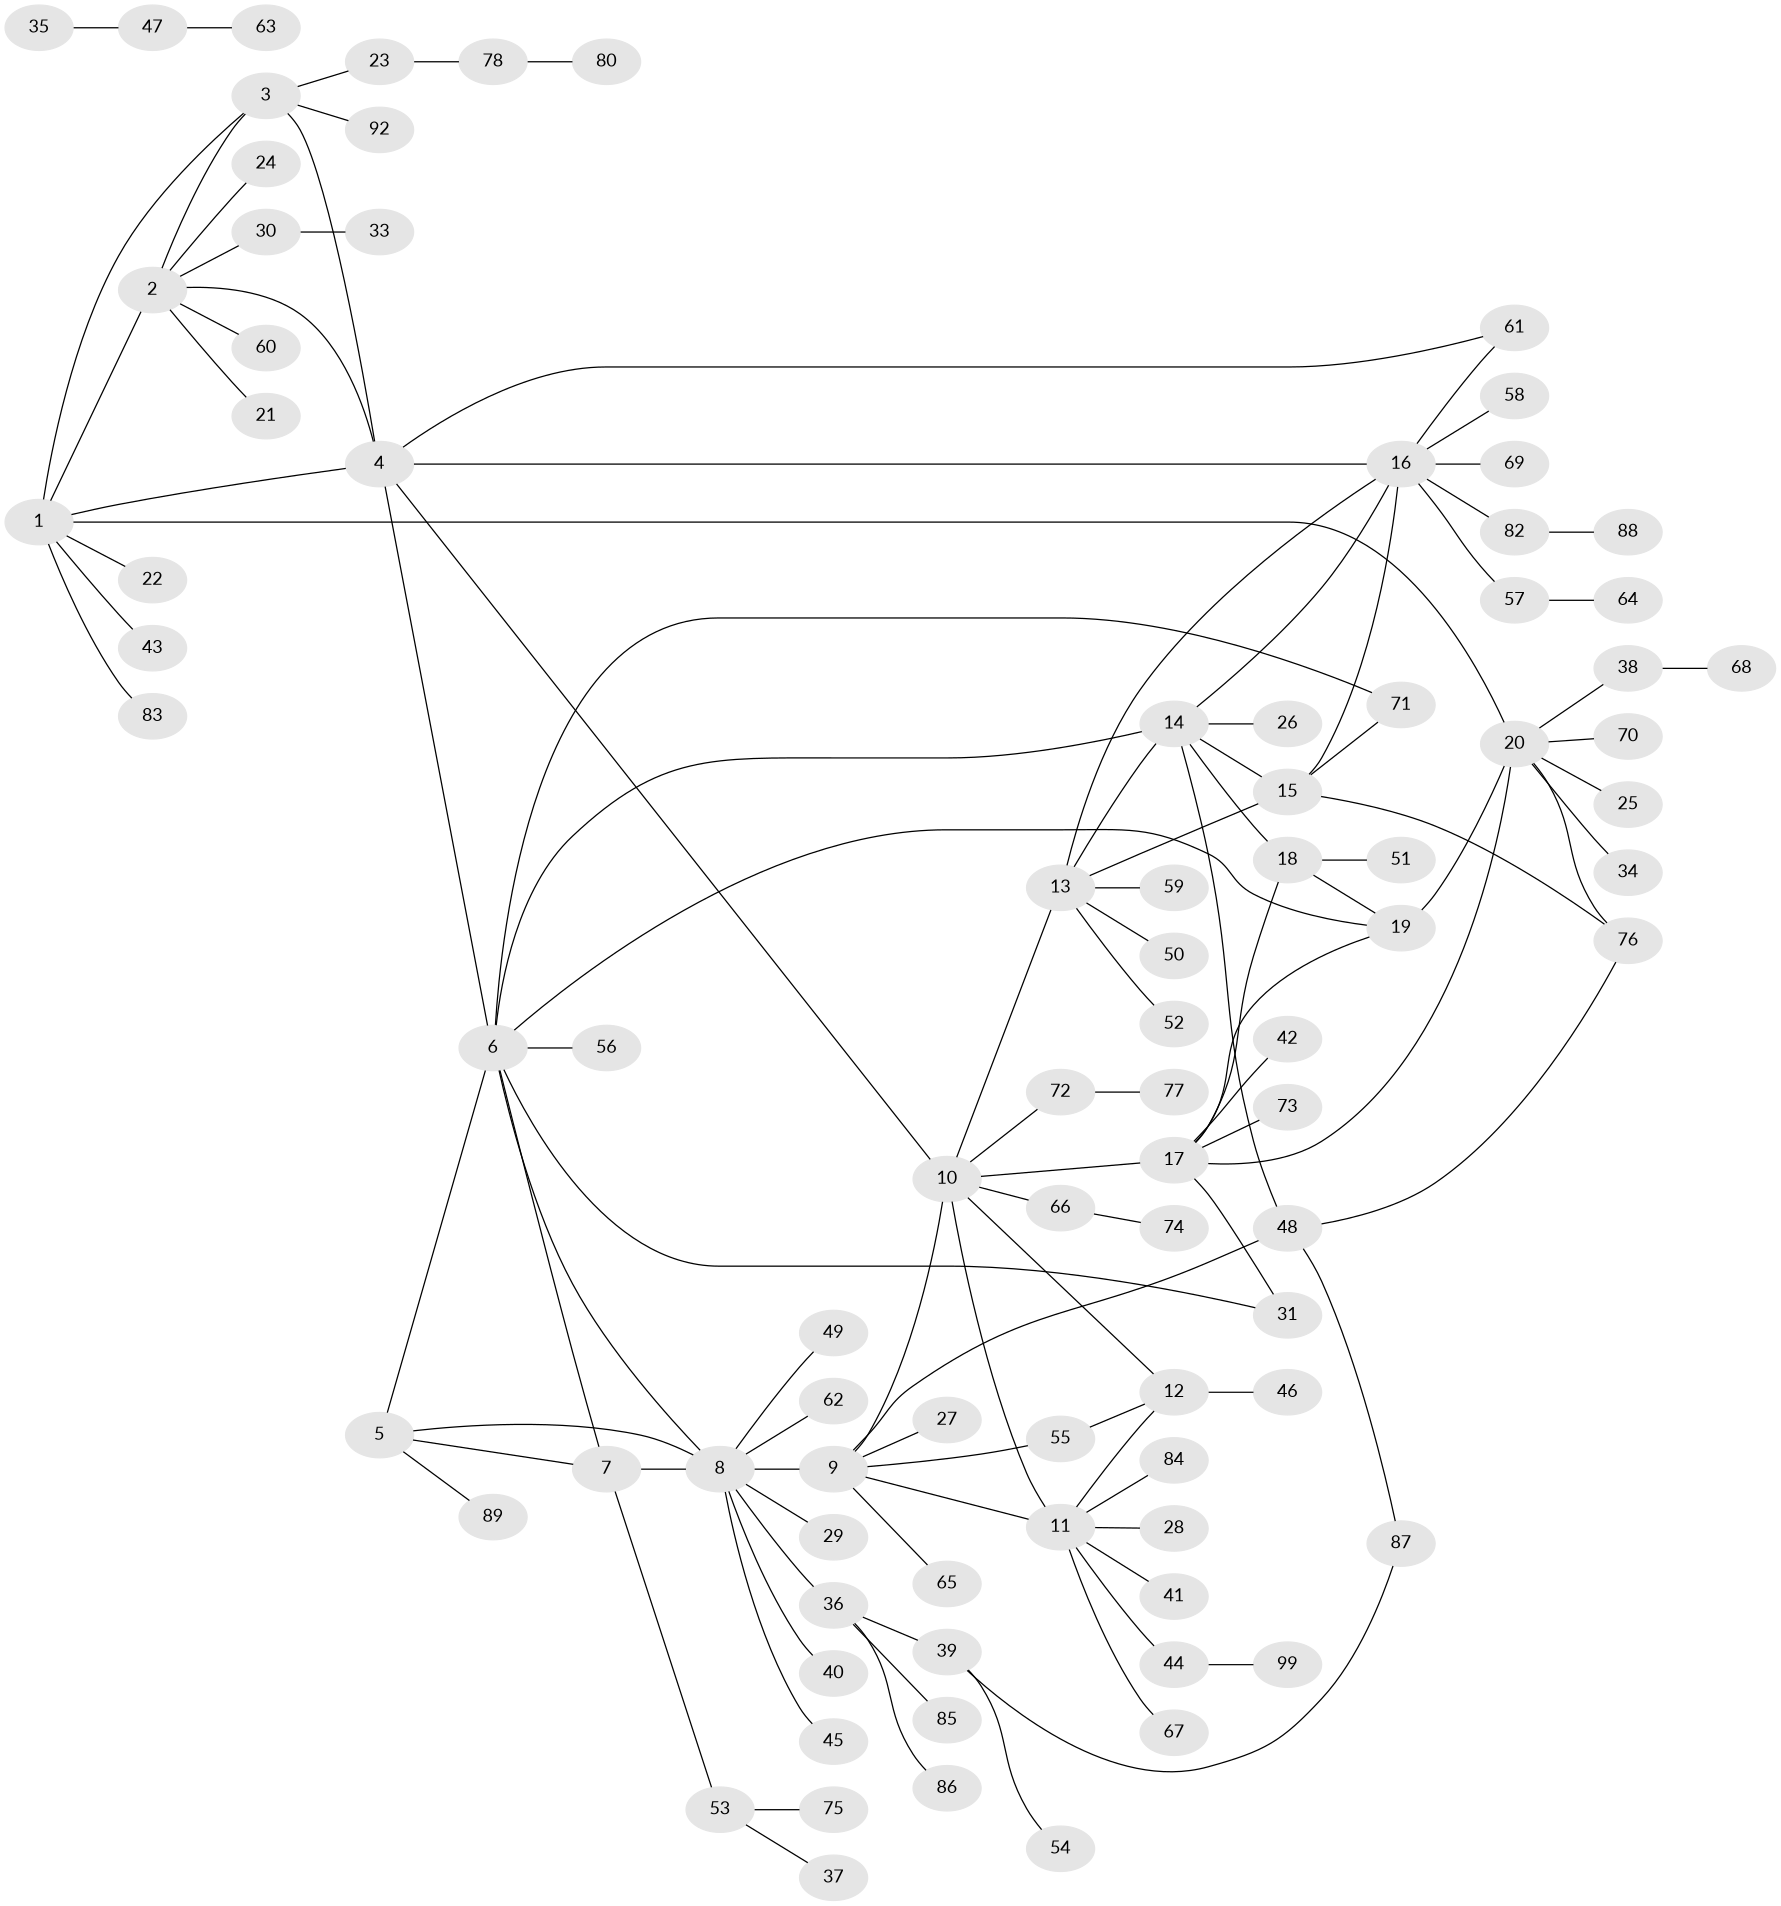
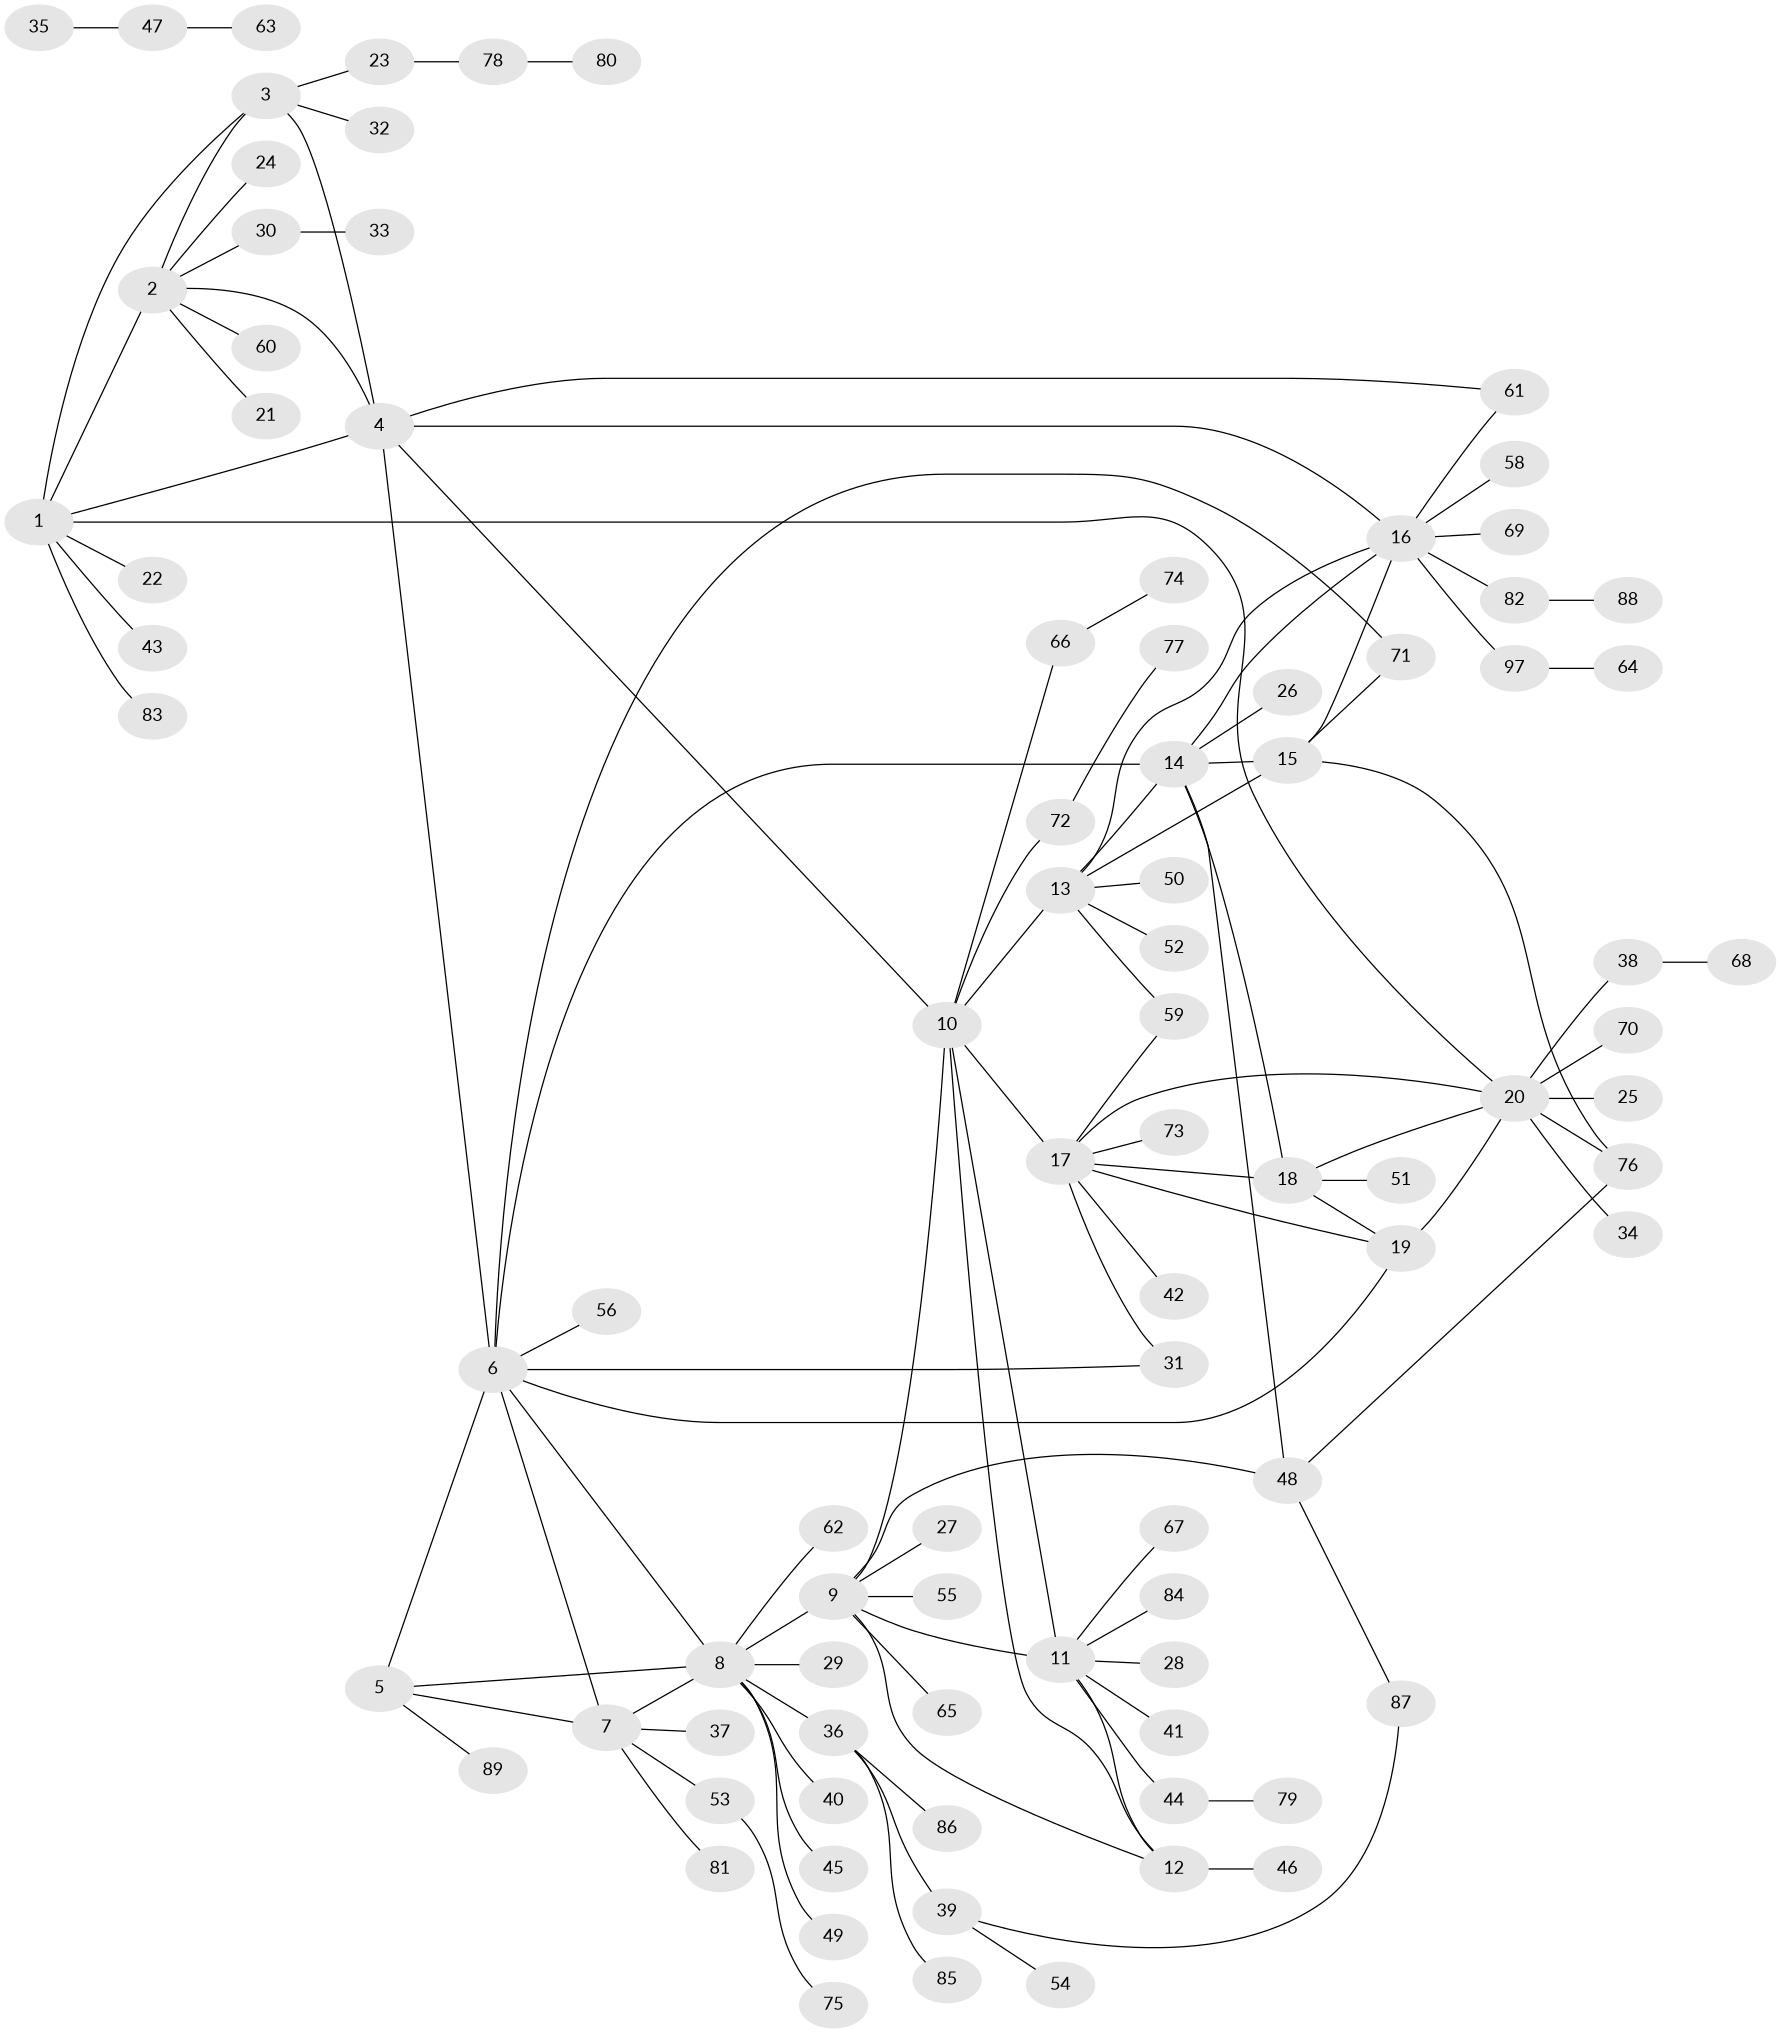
(380, 130) -> (380, 130)
(1515, 600) -> (1515, 668)
none -> (1116, 1088)
none -> (1398, 1135)
(1117, 1416) -> (958, 1778)
(1288, 1665) -> (1288, 1801)
(777, 1844) -> (664, 1730)
none -> (720, 1869)
